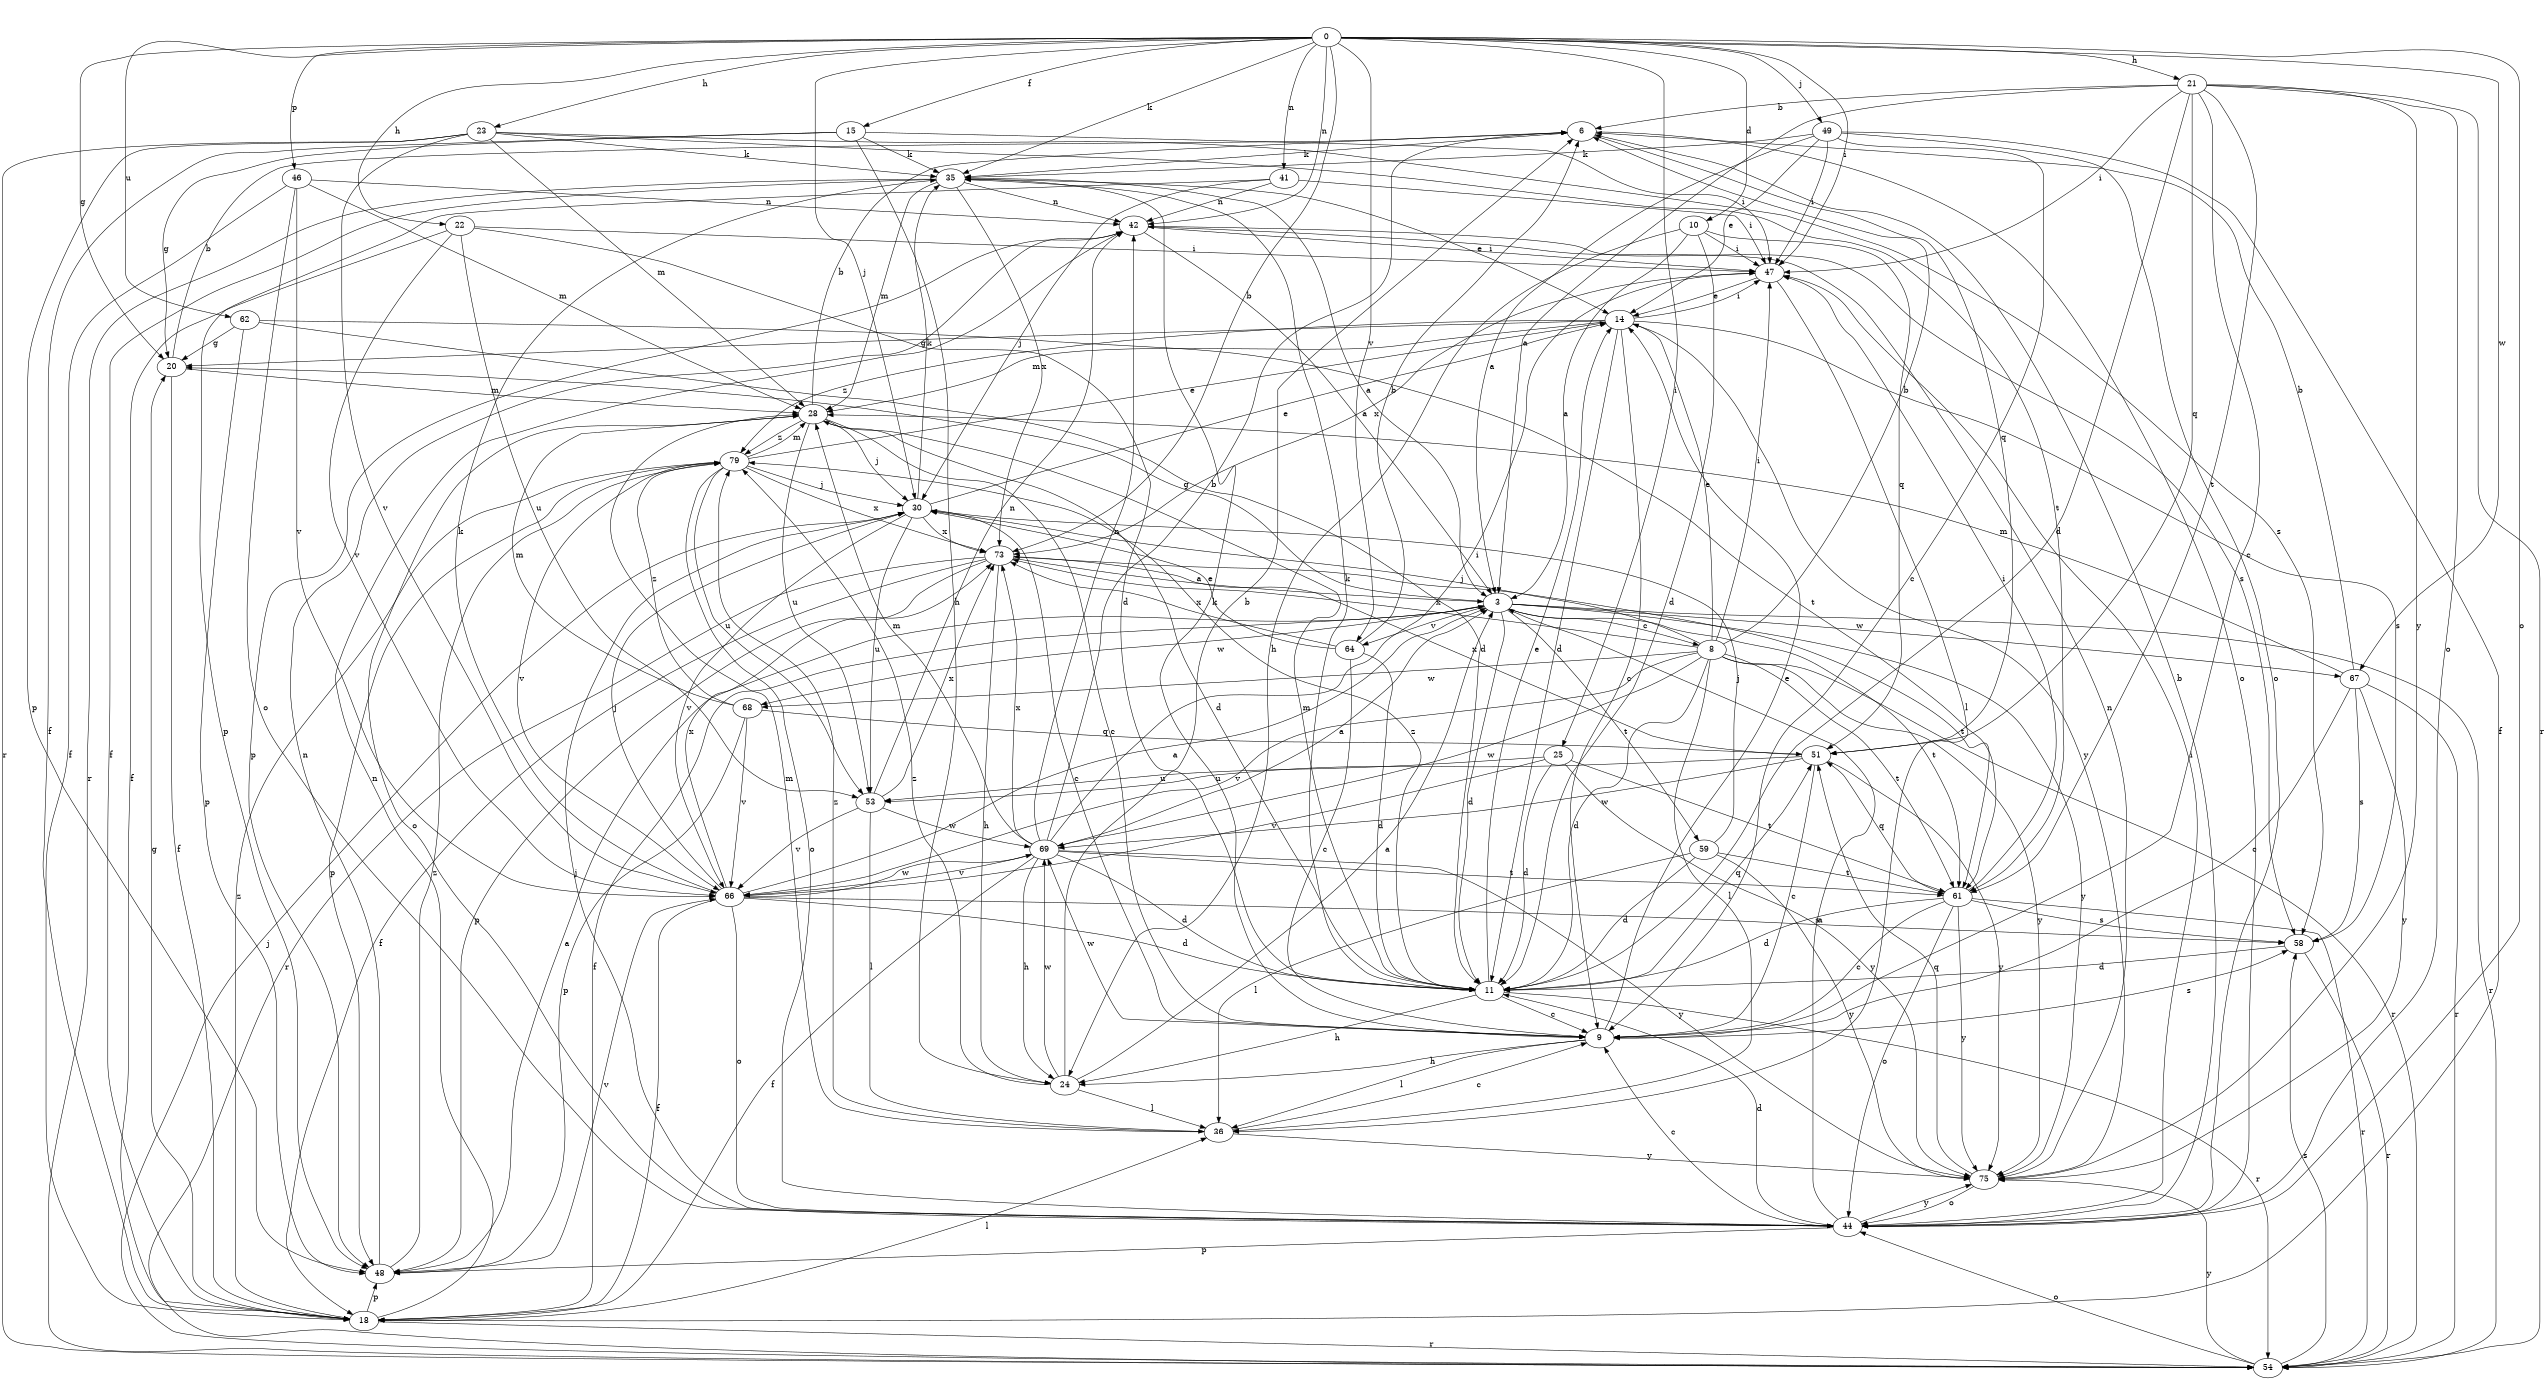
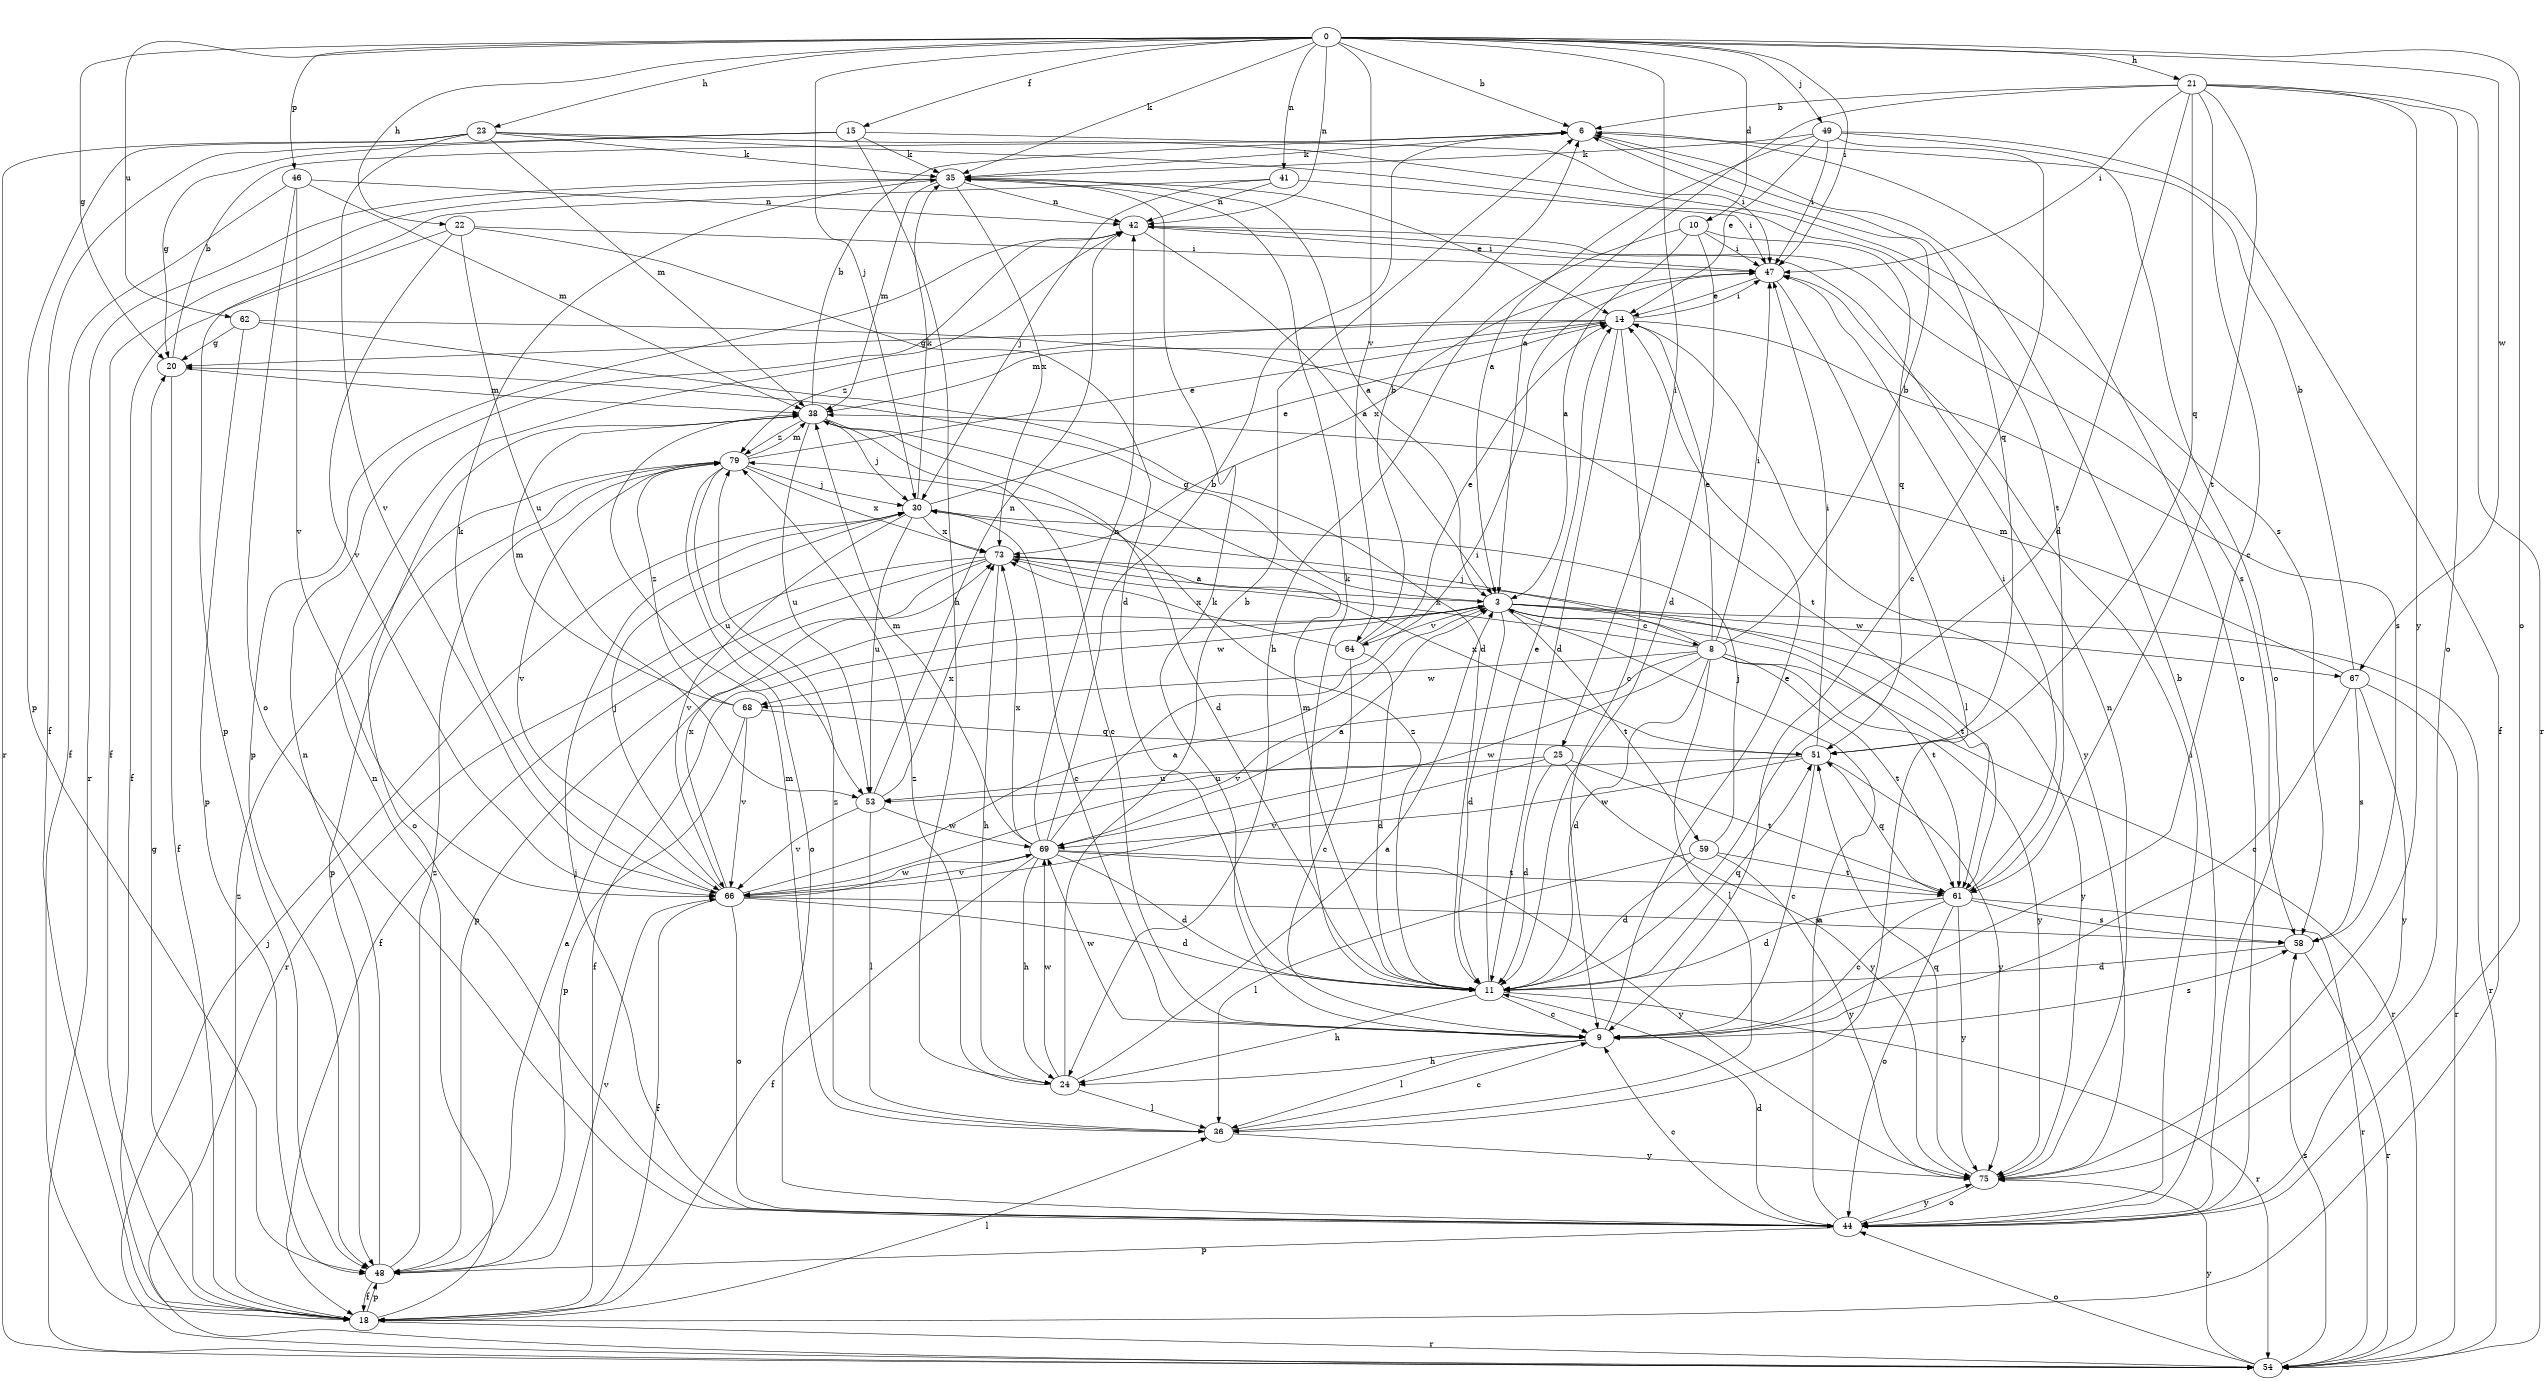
(1234, 320) -> (1451, 83)
(813, 414) -> (813, 414)
none -> (1826, 514)
(1161, 560) -> (1468, 480)
none -> (366, 1293)
